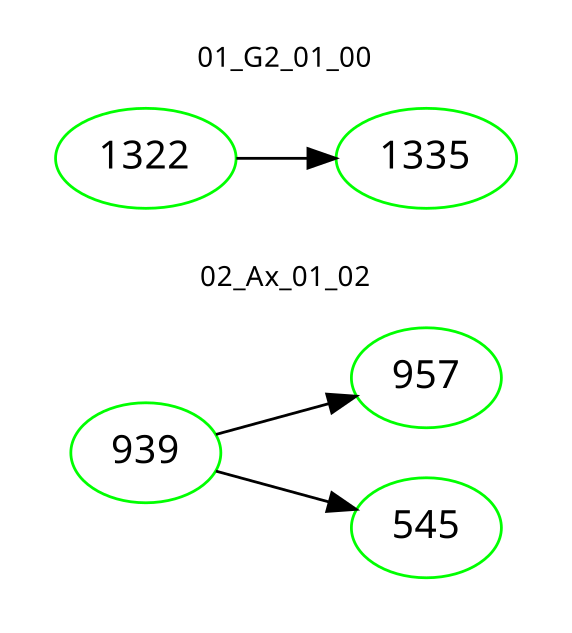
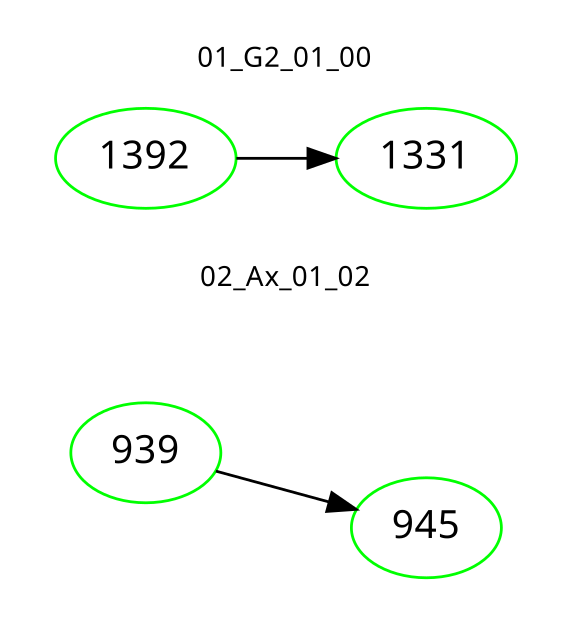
(146, 158) -> (146, 158)
(426, 158) -> (426, 158)
(426, 378) -> none
(426, 528) -> (426, 528)
